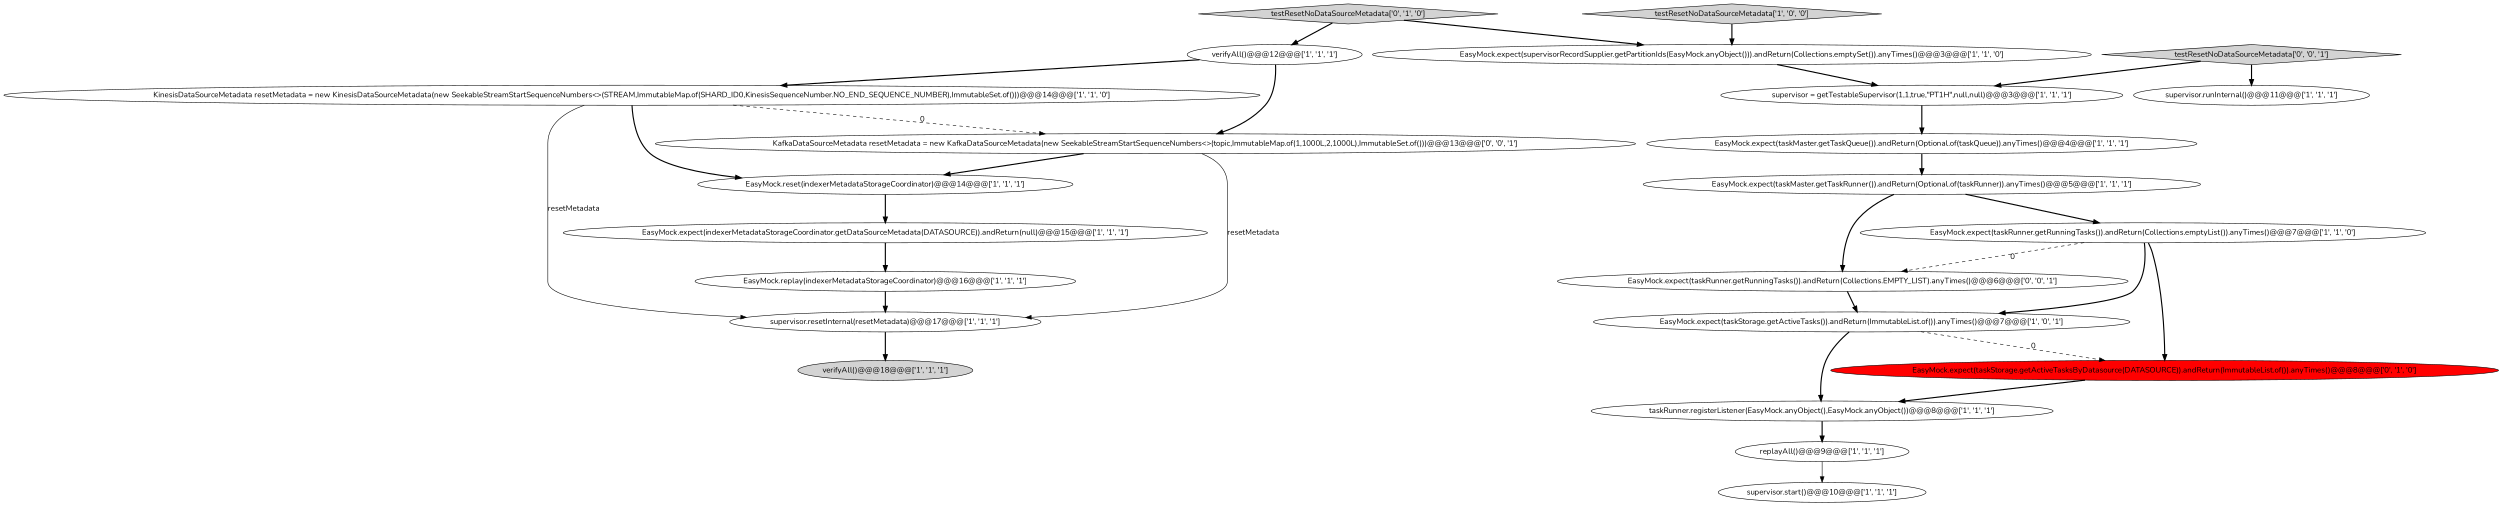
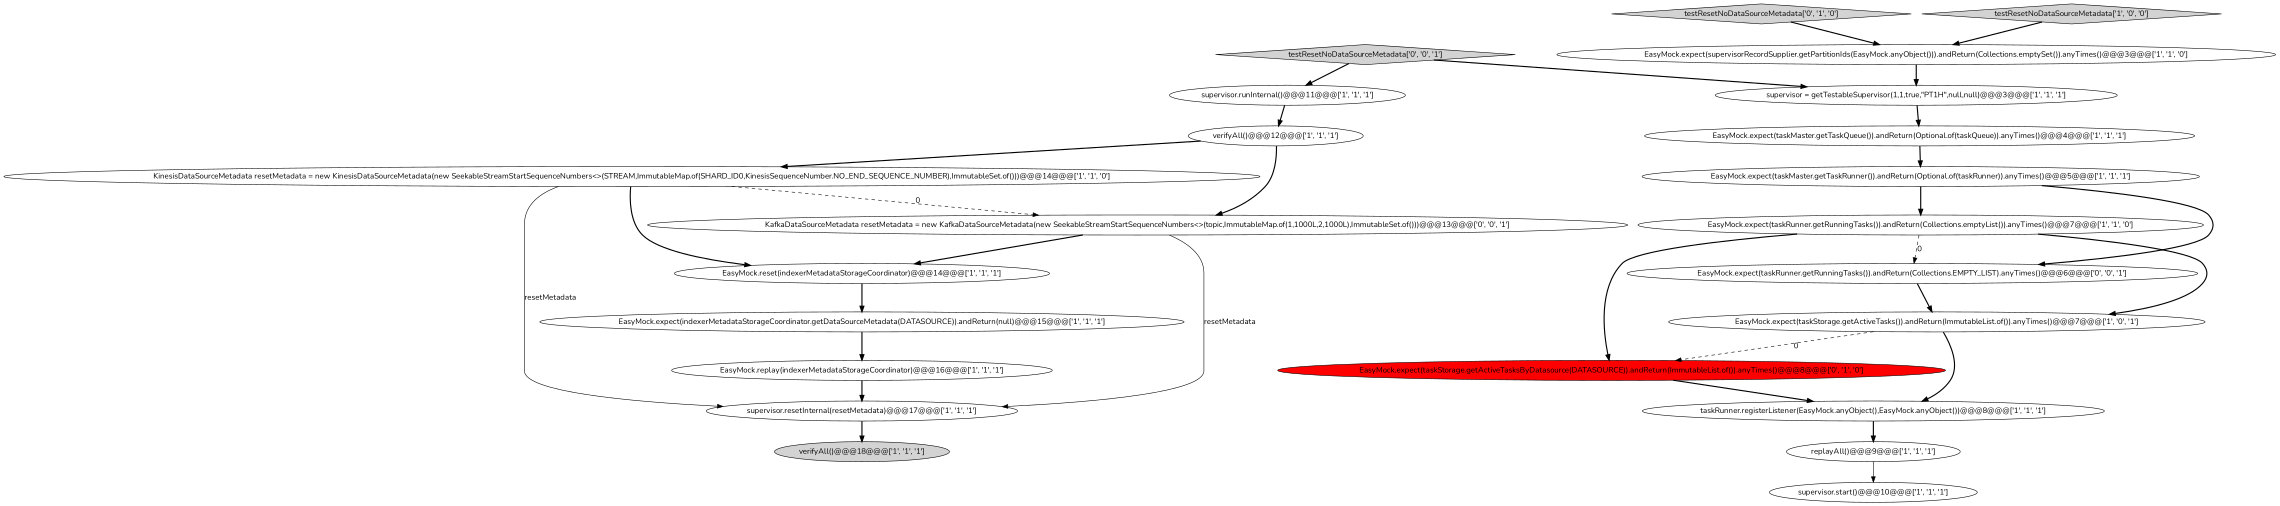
(1315, 33) -> (1282, 113)
